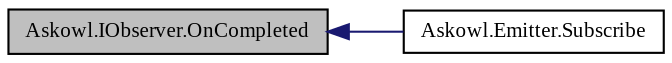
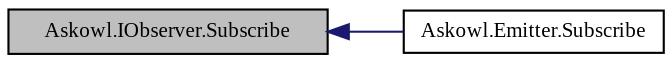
(168, 32) -> (168, 32)
